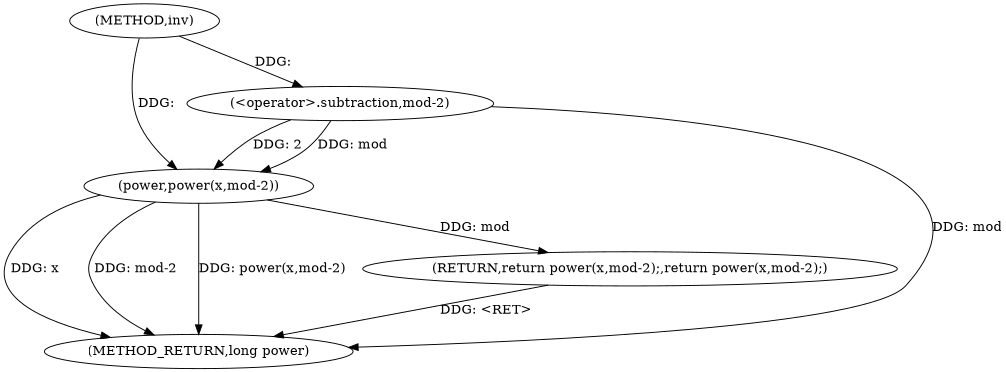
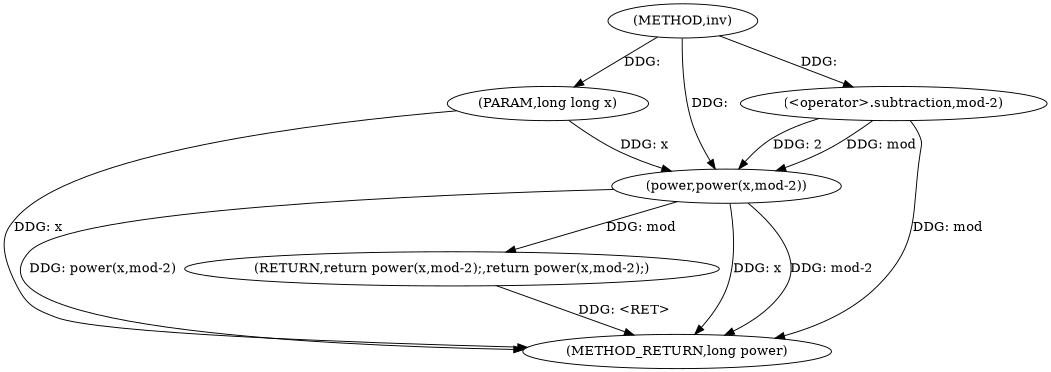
none -> (548, 104)
